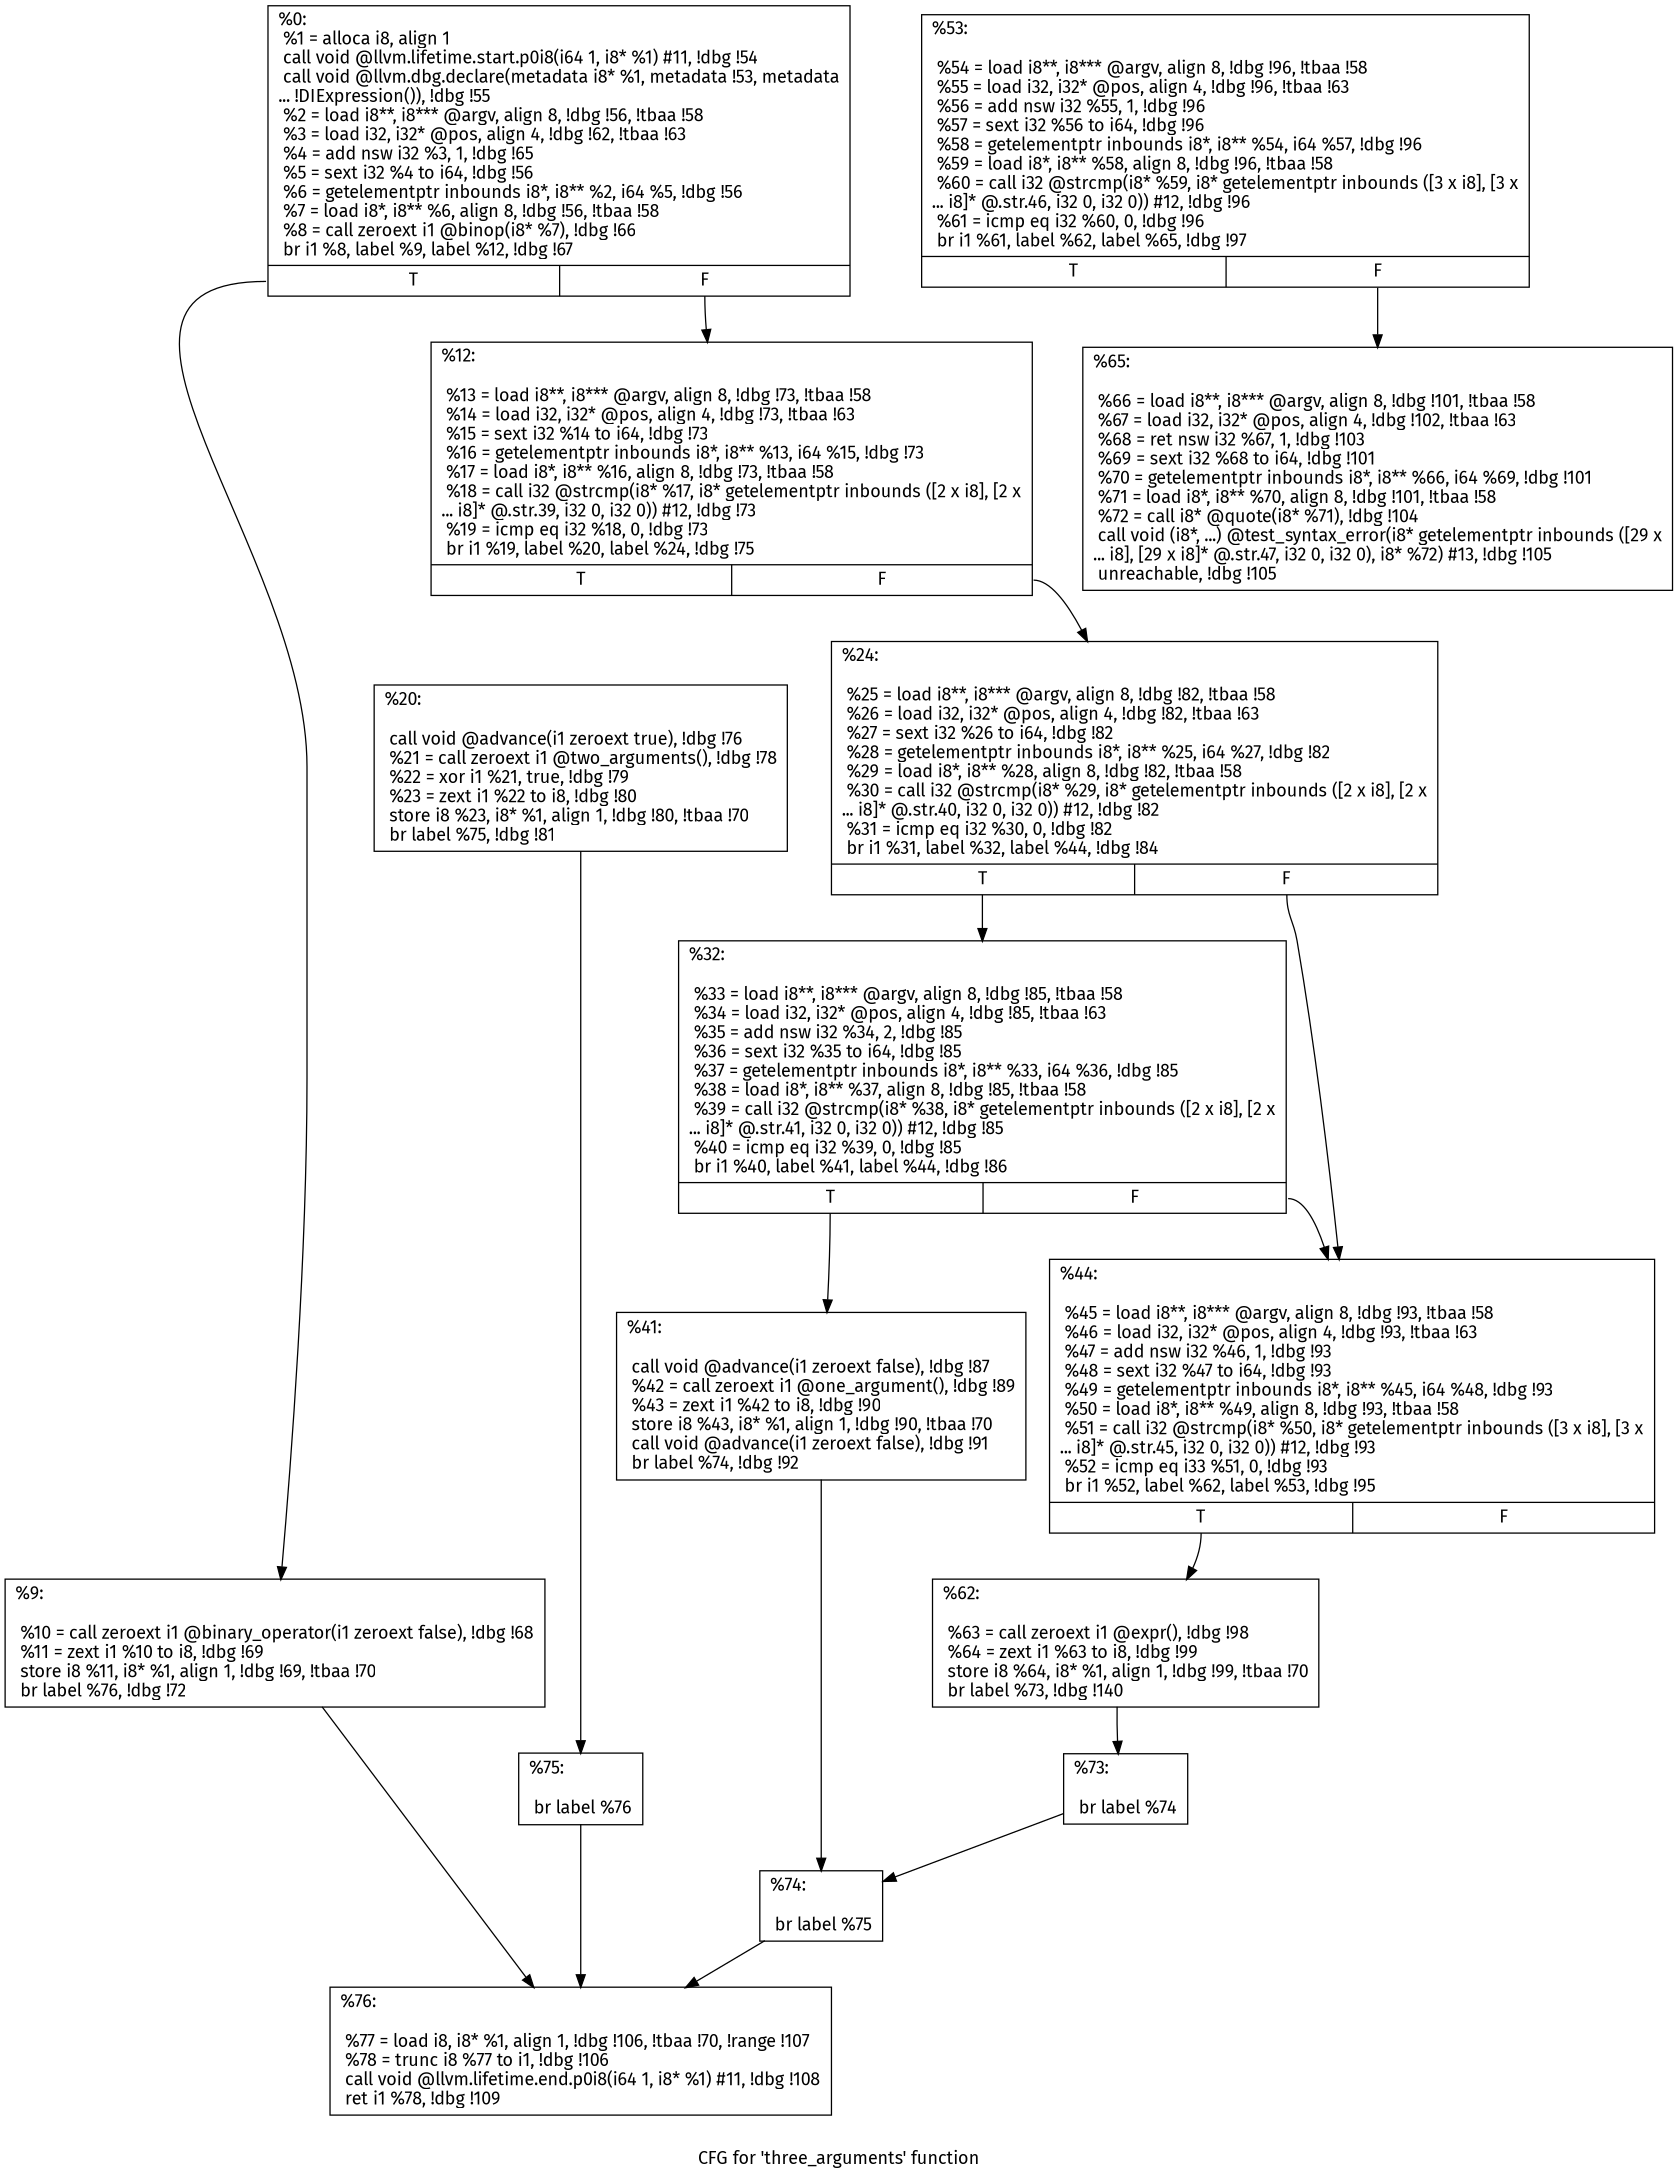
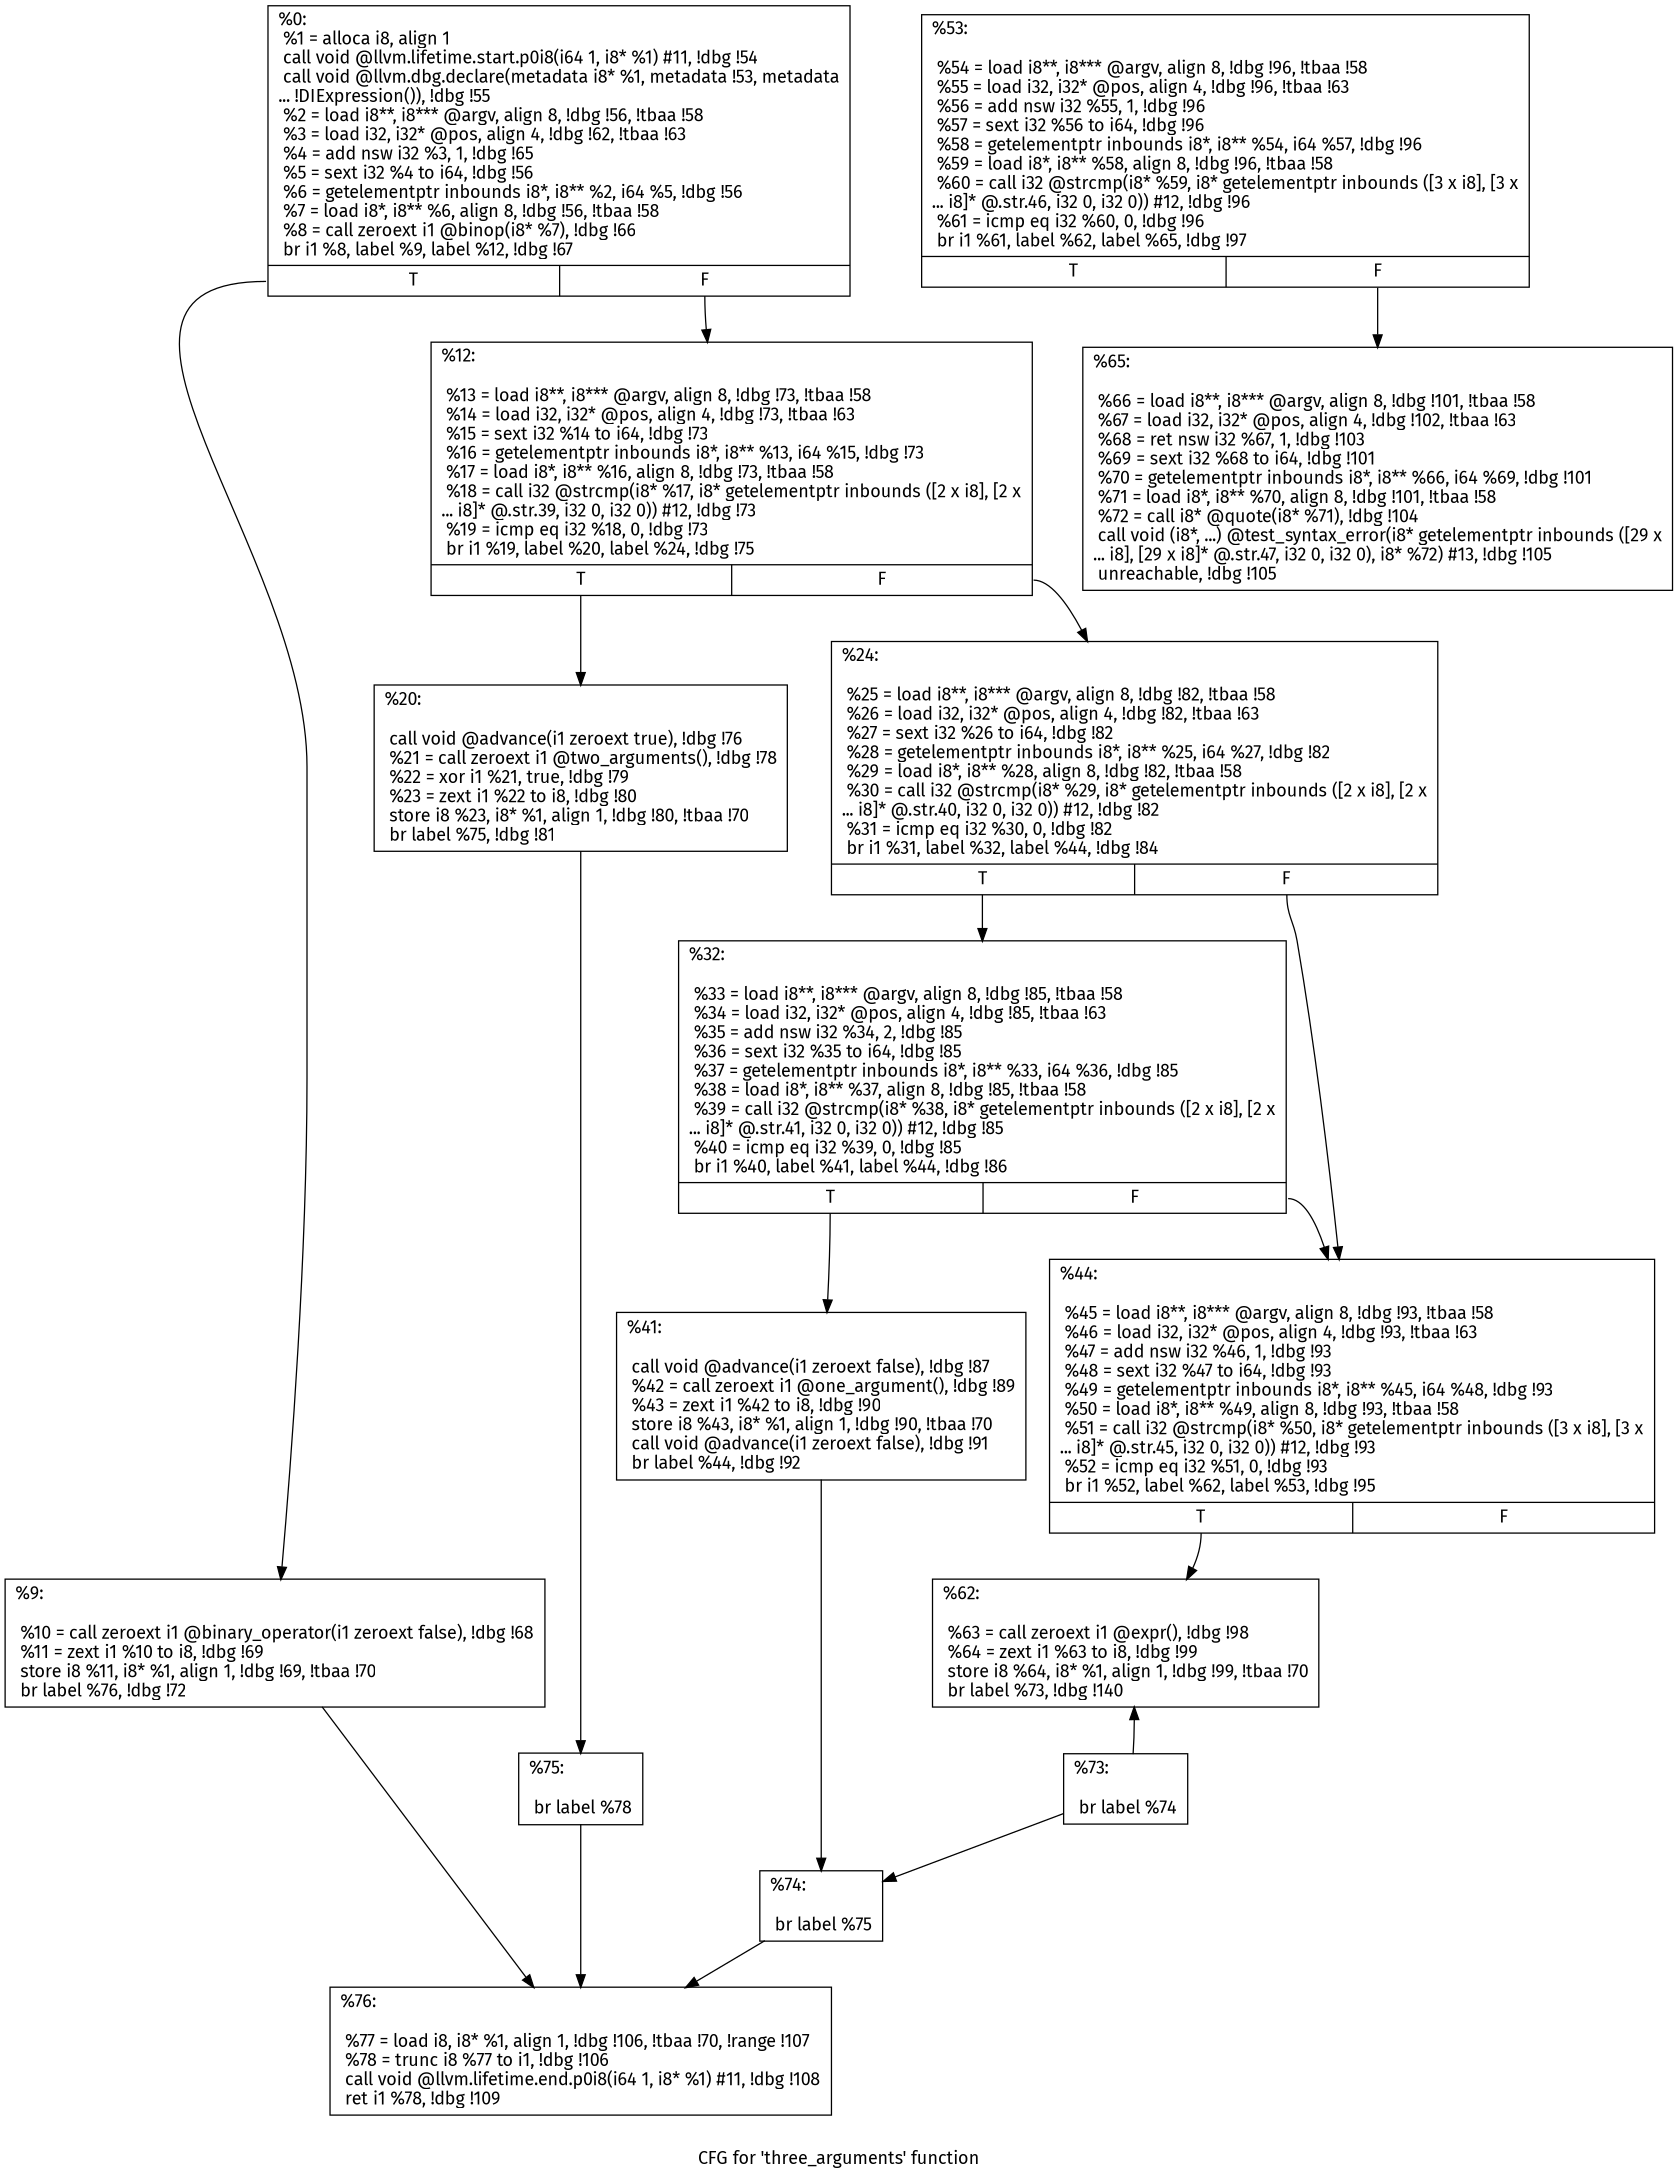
none -> (581, 634)
(713, 1463) -> (714, 1463)
(1194, 1467) -> (1194, 1467)
(1117, 1724) -> (1134, 1737)
(581, 1808) -> (581, 1808)
